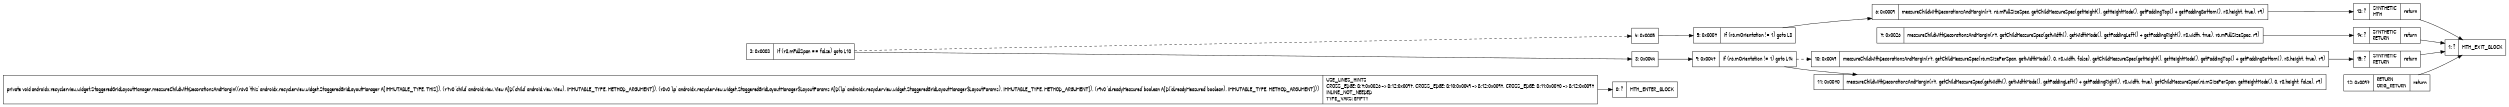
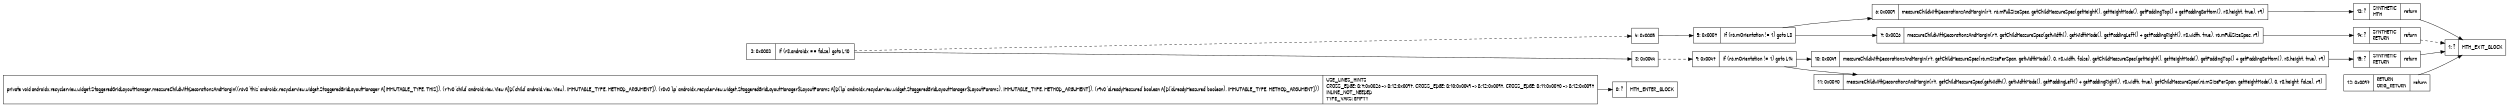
none -> (1834, 35)
(2431, 41) -> (2431, 41)
(814, 51) -> (814, 51)
(1673, 59) -> (1673, 59)
(1802, 59) -> (1802, 59)
